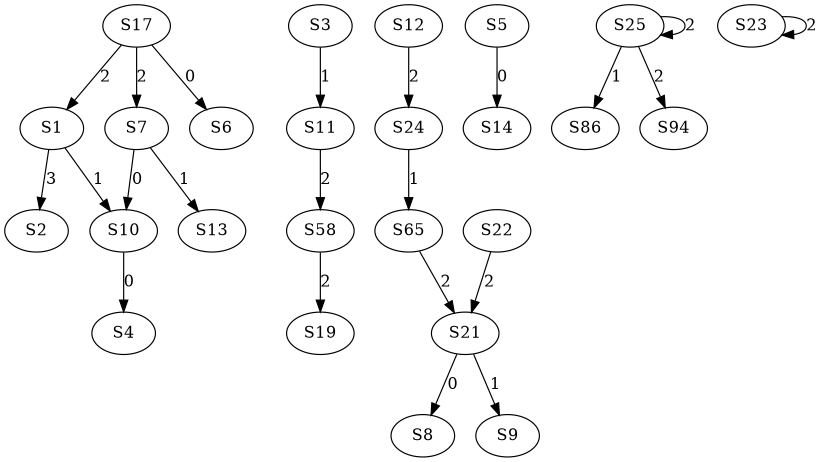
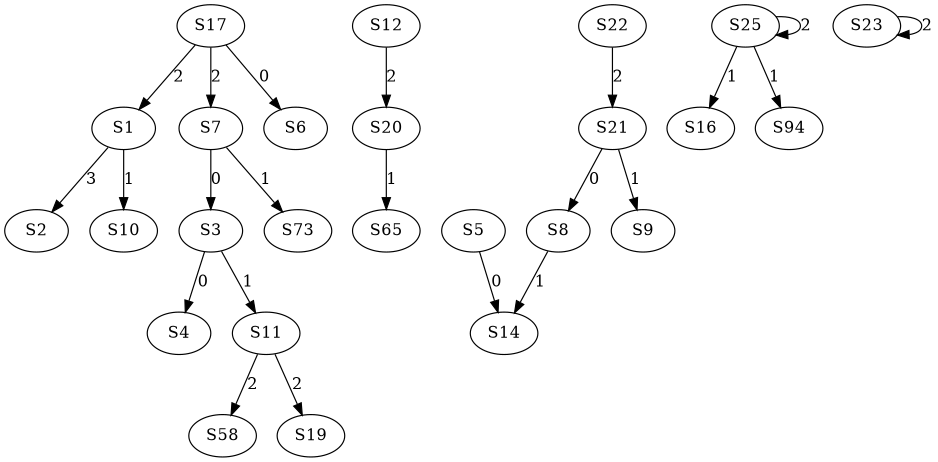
(660, 77) -> (775, 77)
(409, 128) -> (386, 128)
(585, 128) -> (701, 128)
(131, 174) -> (211, 174)
(212, 231) -> (298, 231)
(124, 276) -> (197, 276)
(320, 276) -> (286, 379)
(434, 277) -> none
none -> (534, 277)
